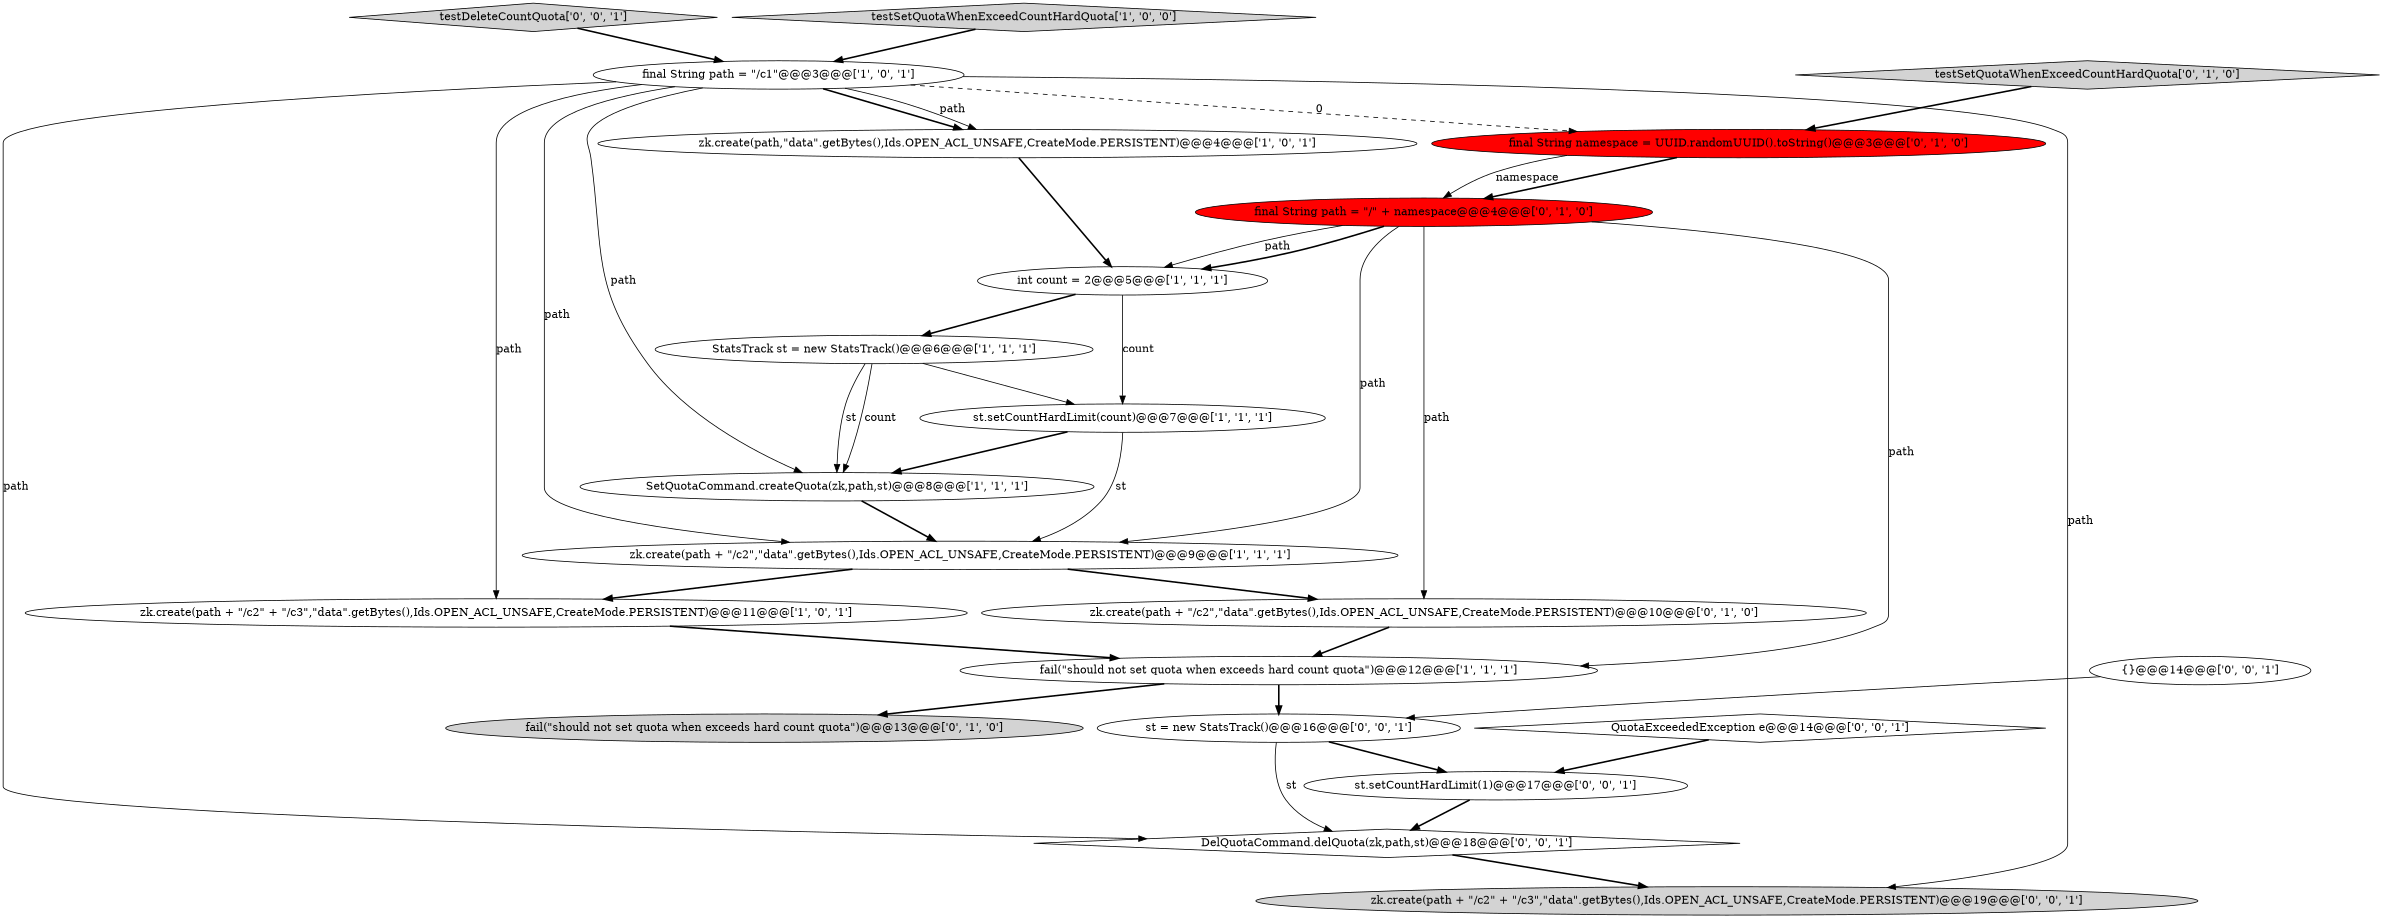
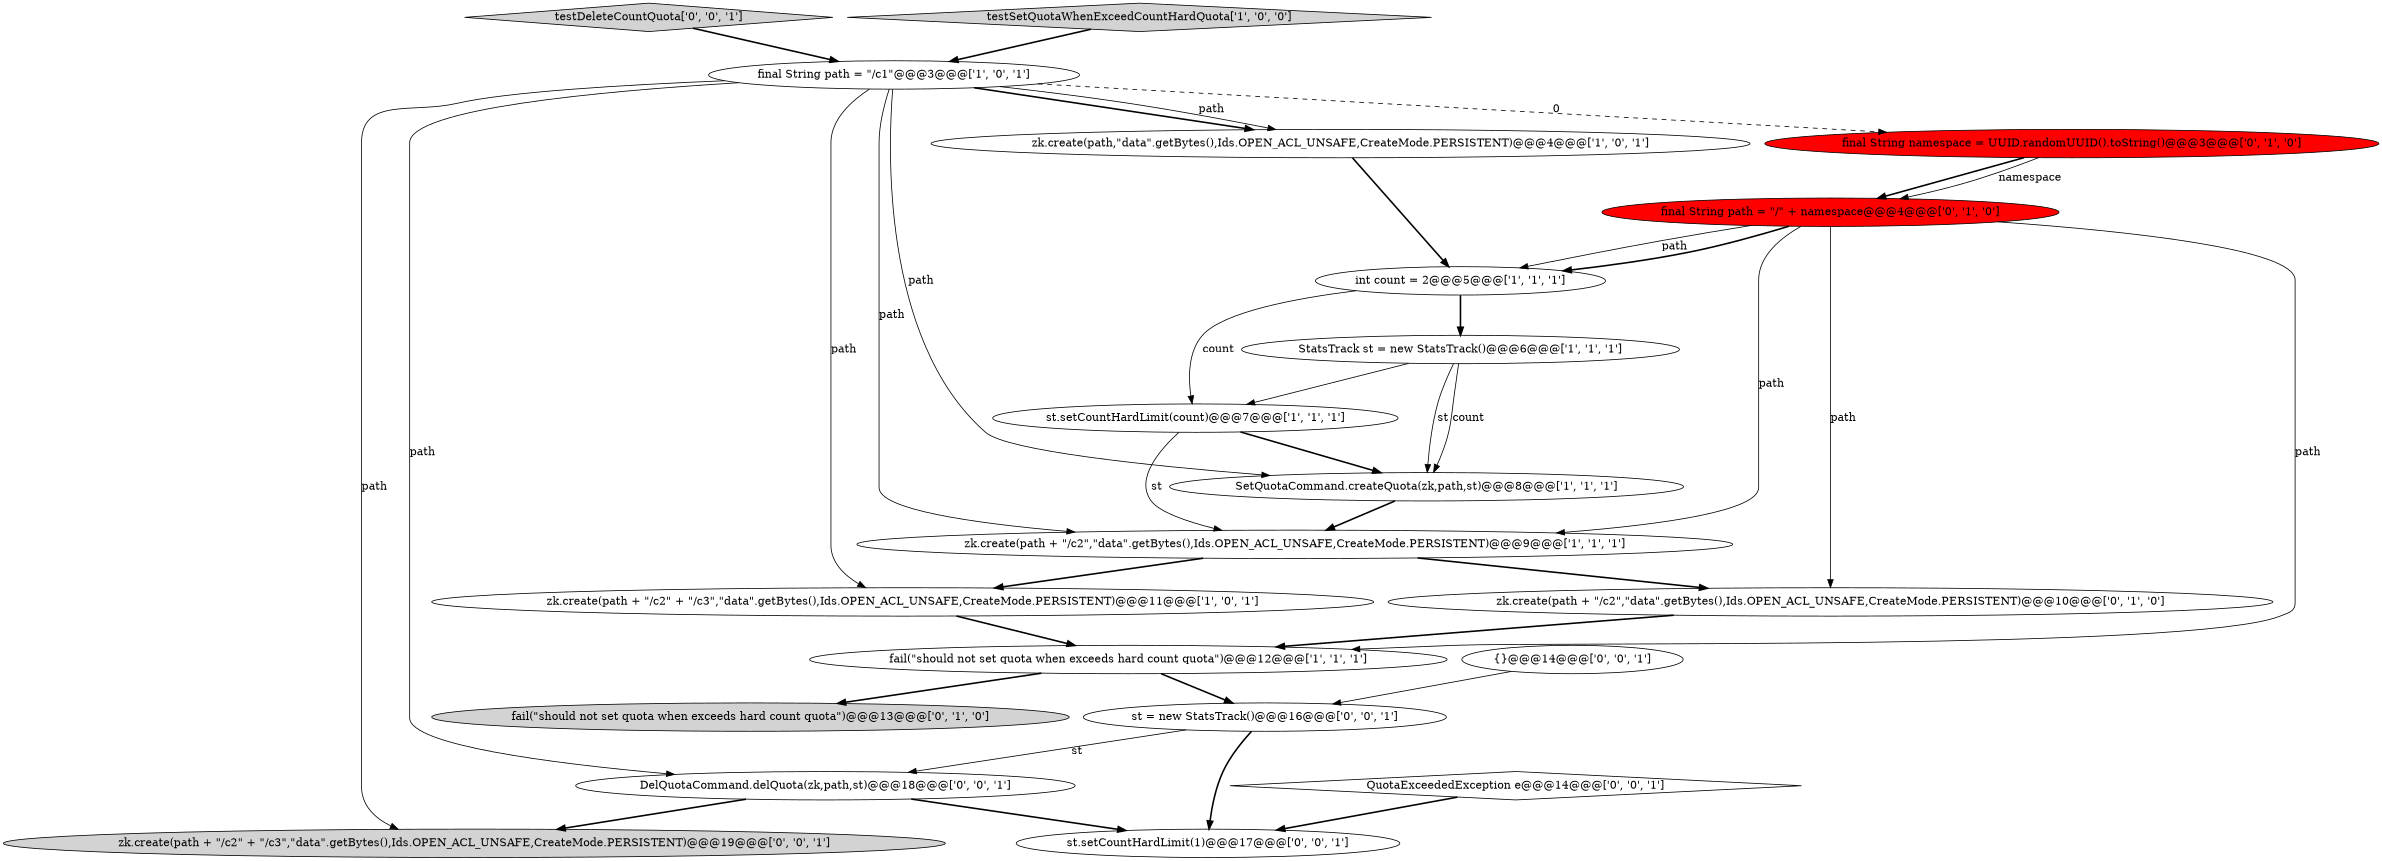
(2087, 75) -> none
(1444, 813) -> (1015, 814)
(1387, 843) -> (825, 786)
